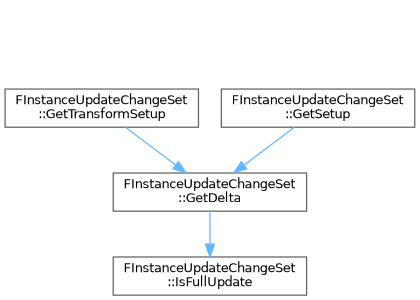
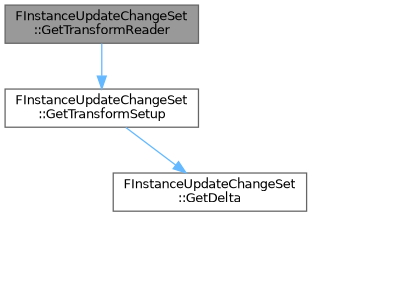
none -> (102, 24)
(318, 108) -> none
(210, 276) -> none
